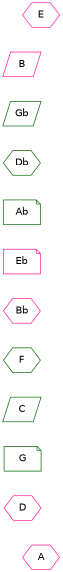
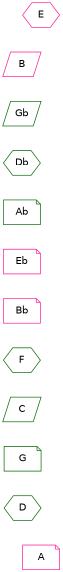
(22, 311) -> (22, 311)
(23, 508) -> (23, 508)
(41, 557) -> (41, 557)
